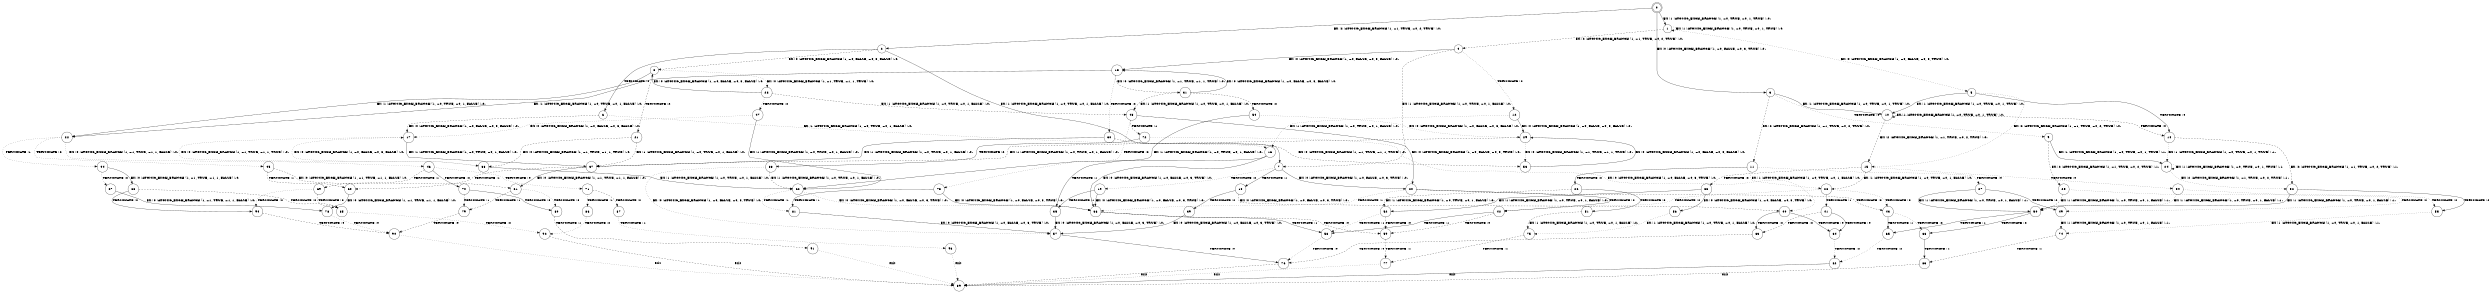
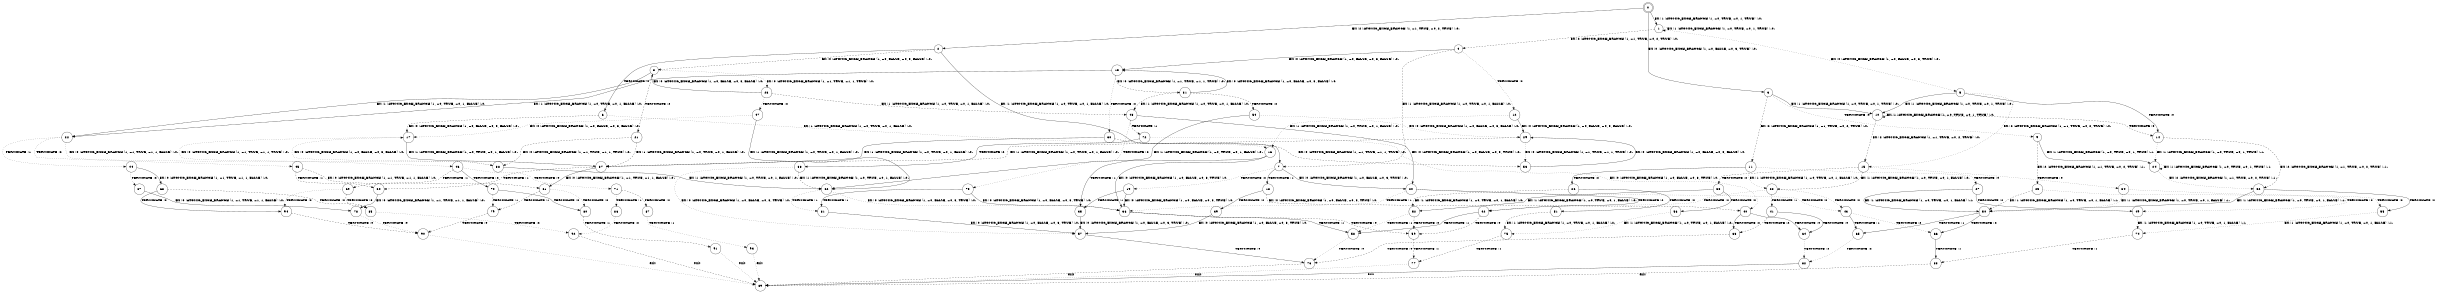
(1650, 195) -> (1629, 195)
(1758, 200) -> (1744, 200)
